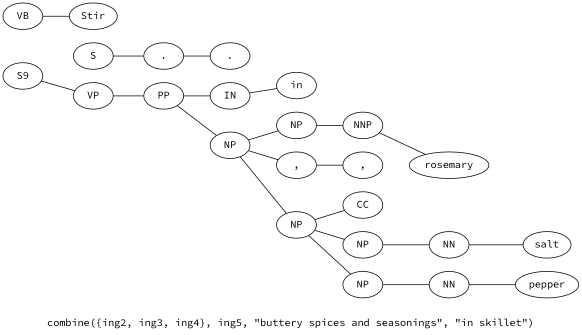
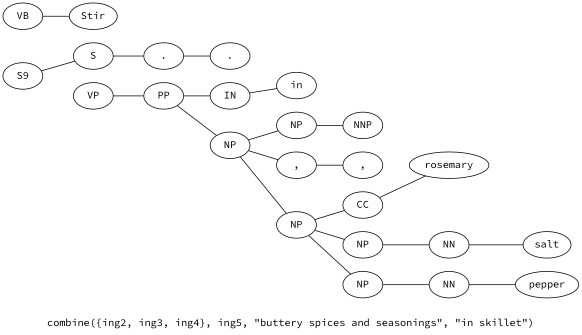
(58, 86) -> (58, 66)
(402, 144) -> (402, 187)
